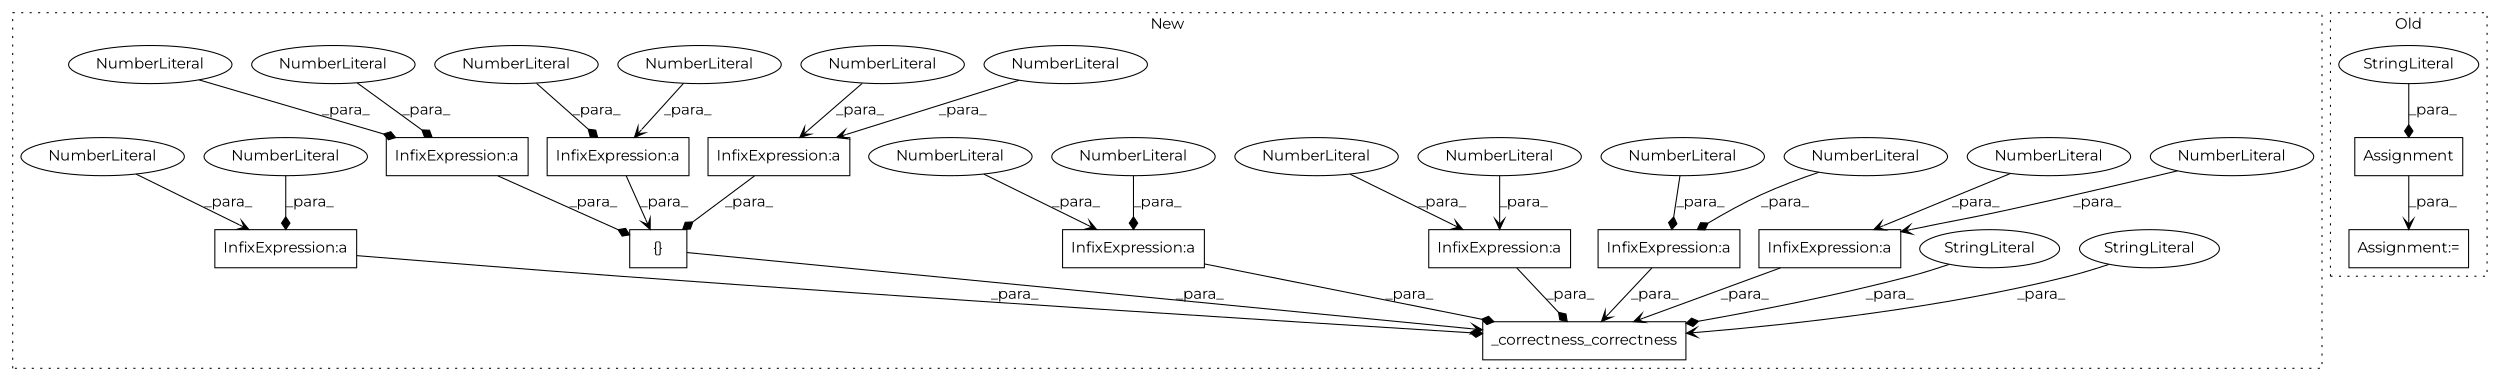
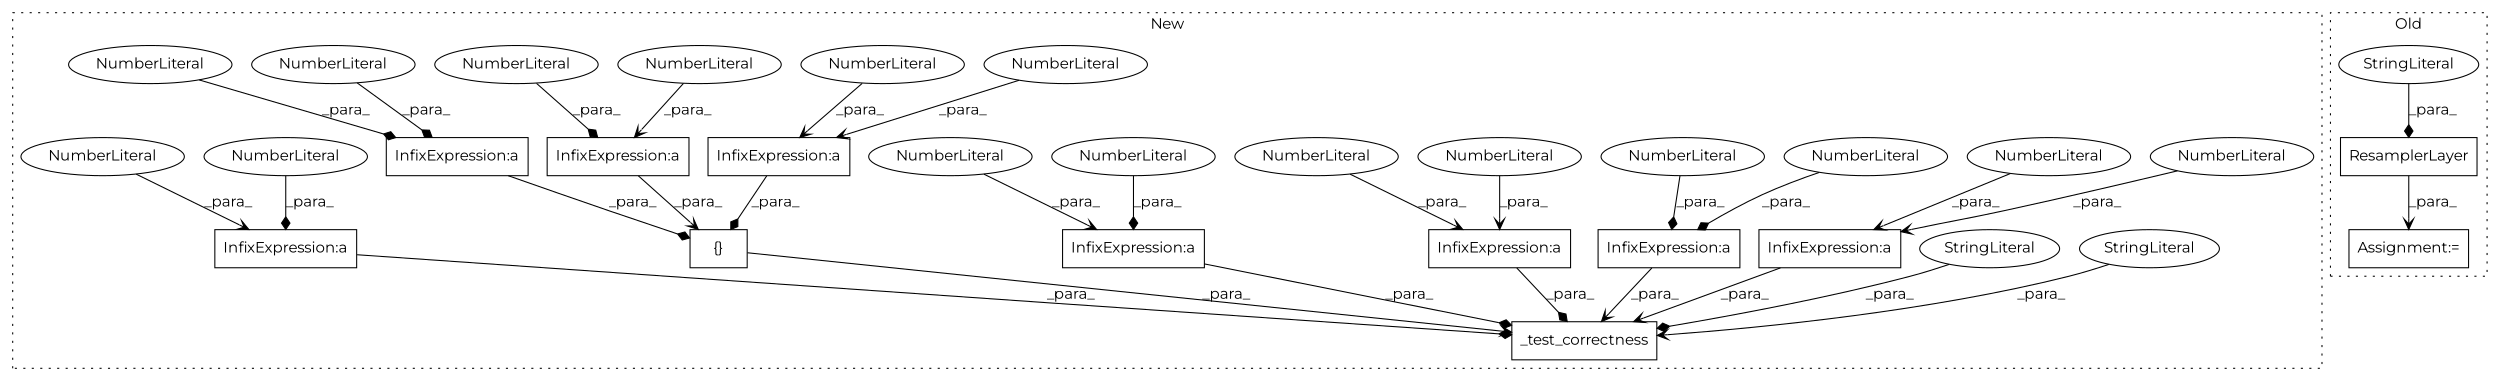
(2409, 157) -> (2409, 157)
(1584, 341) -> (1584, 341)
